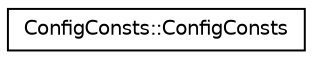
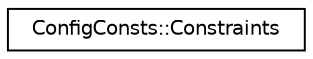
(156, 30) -> (156, 30)
